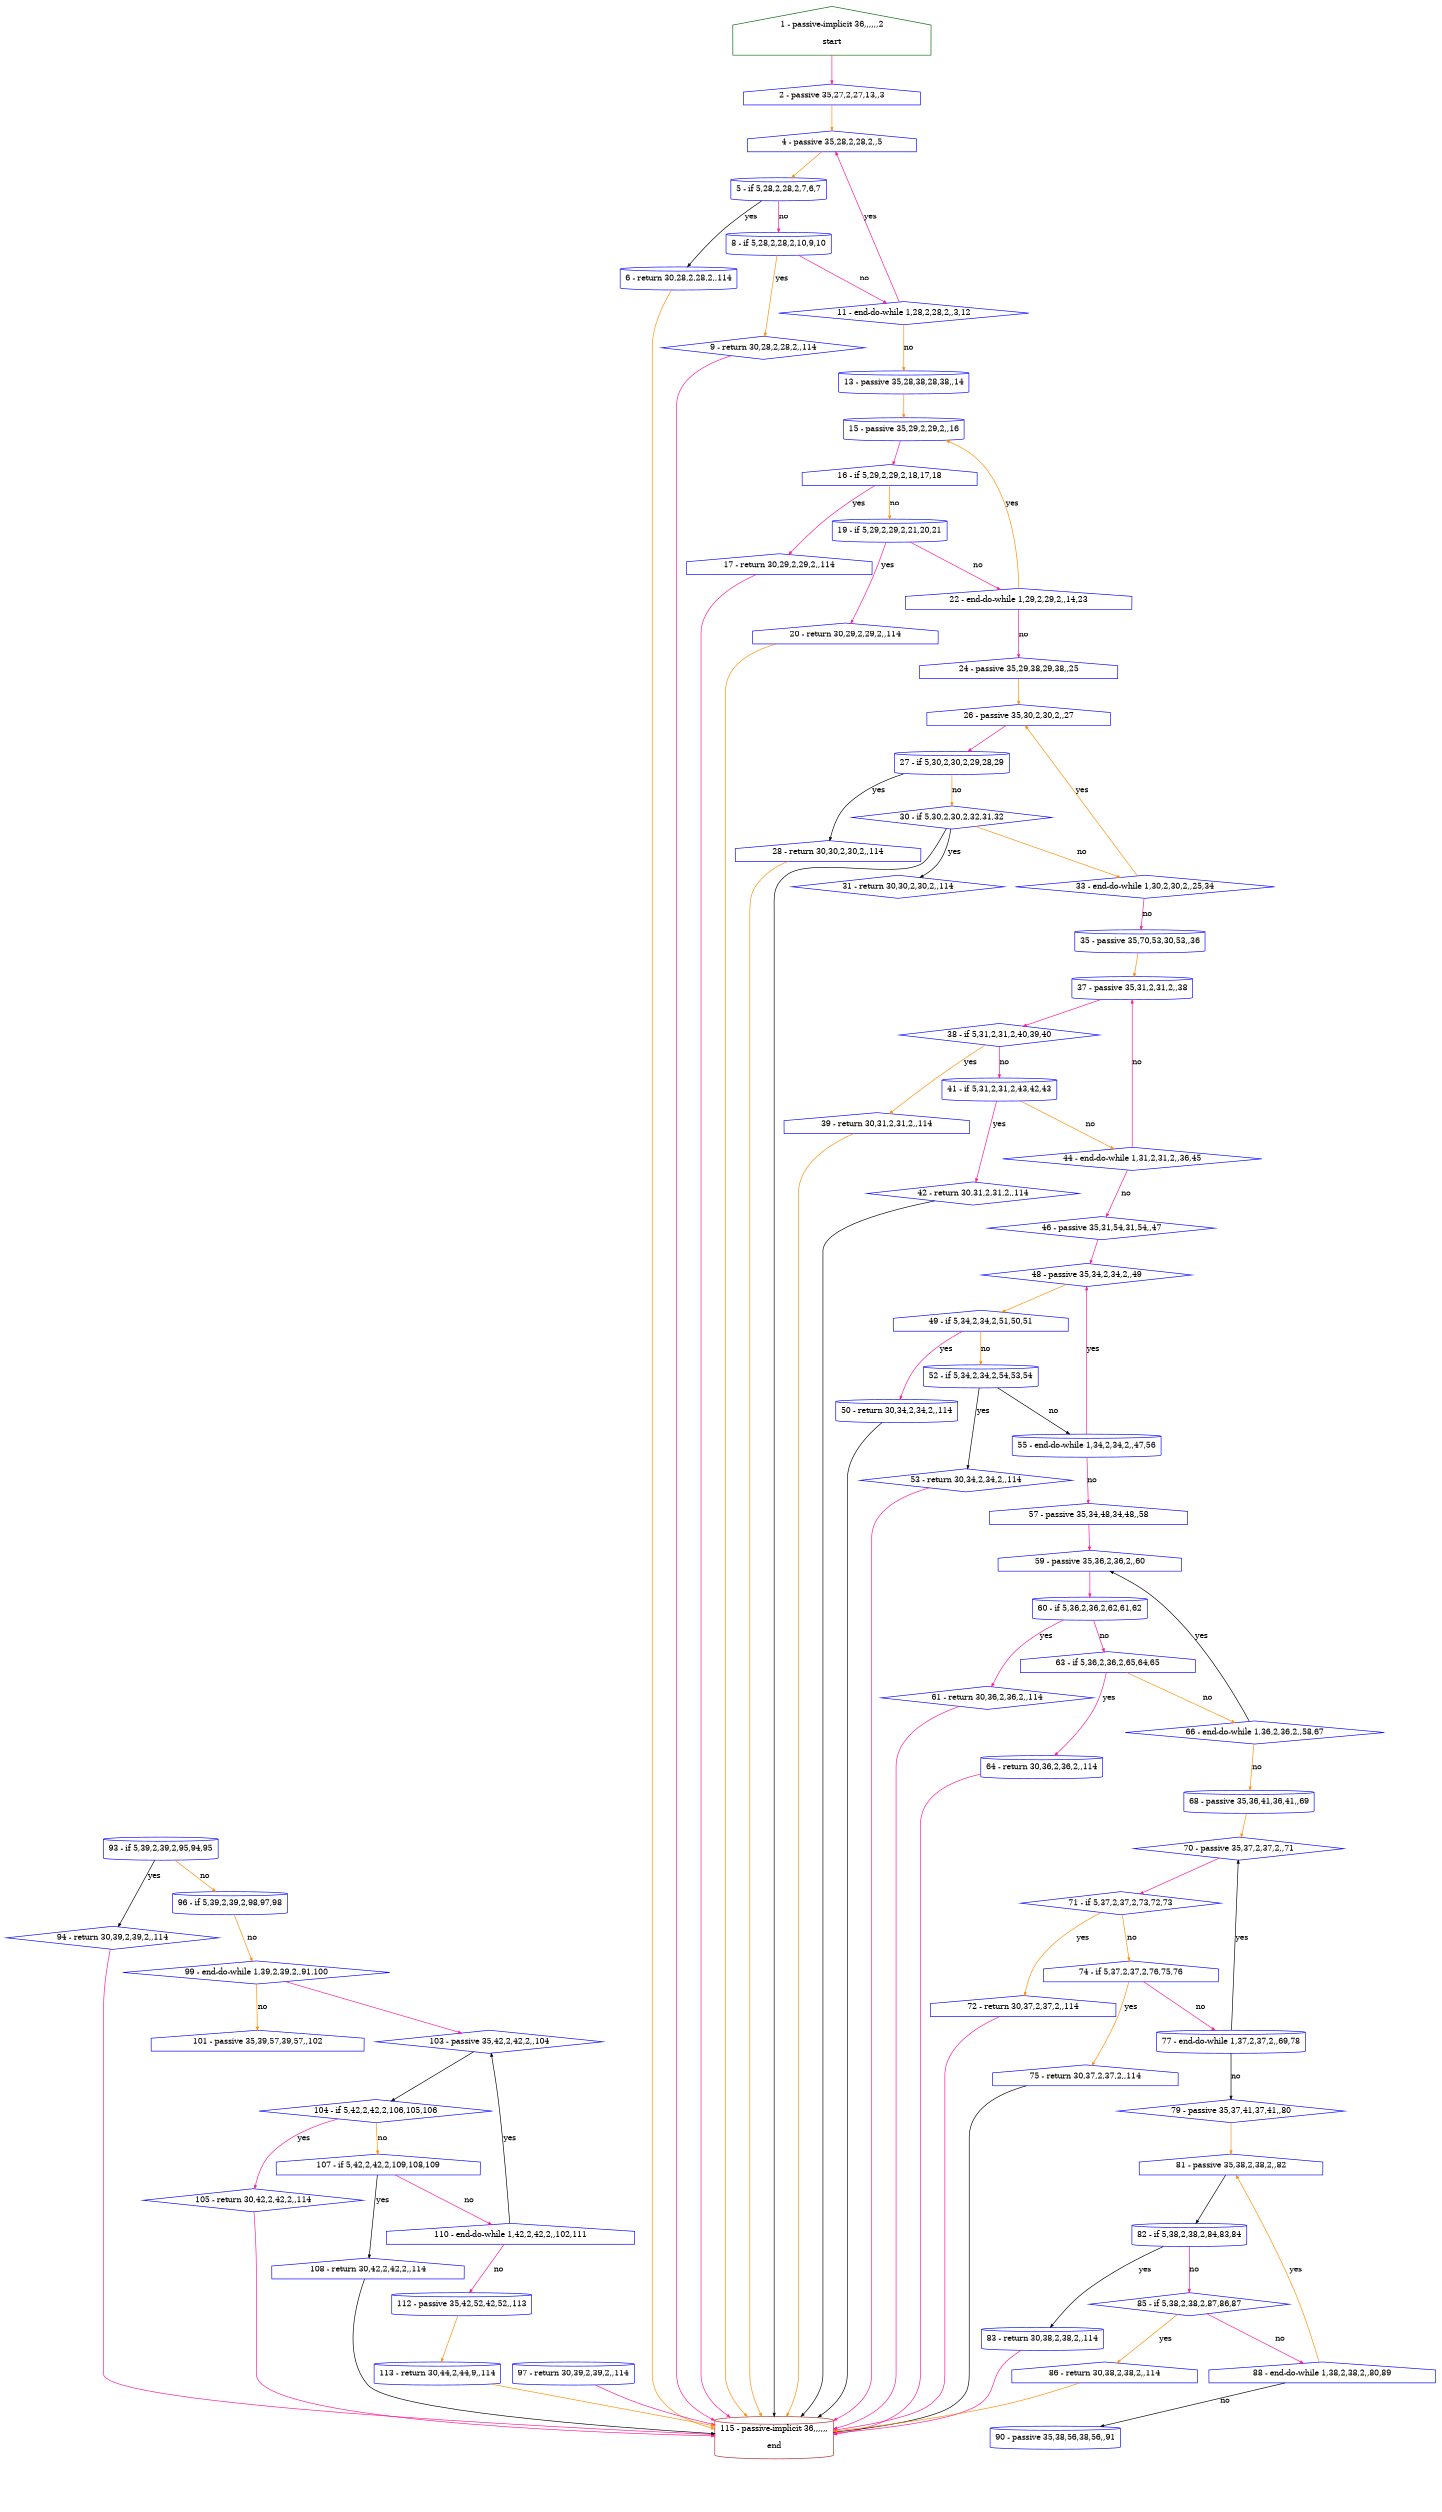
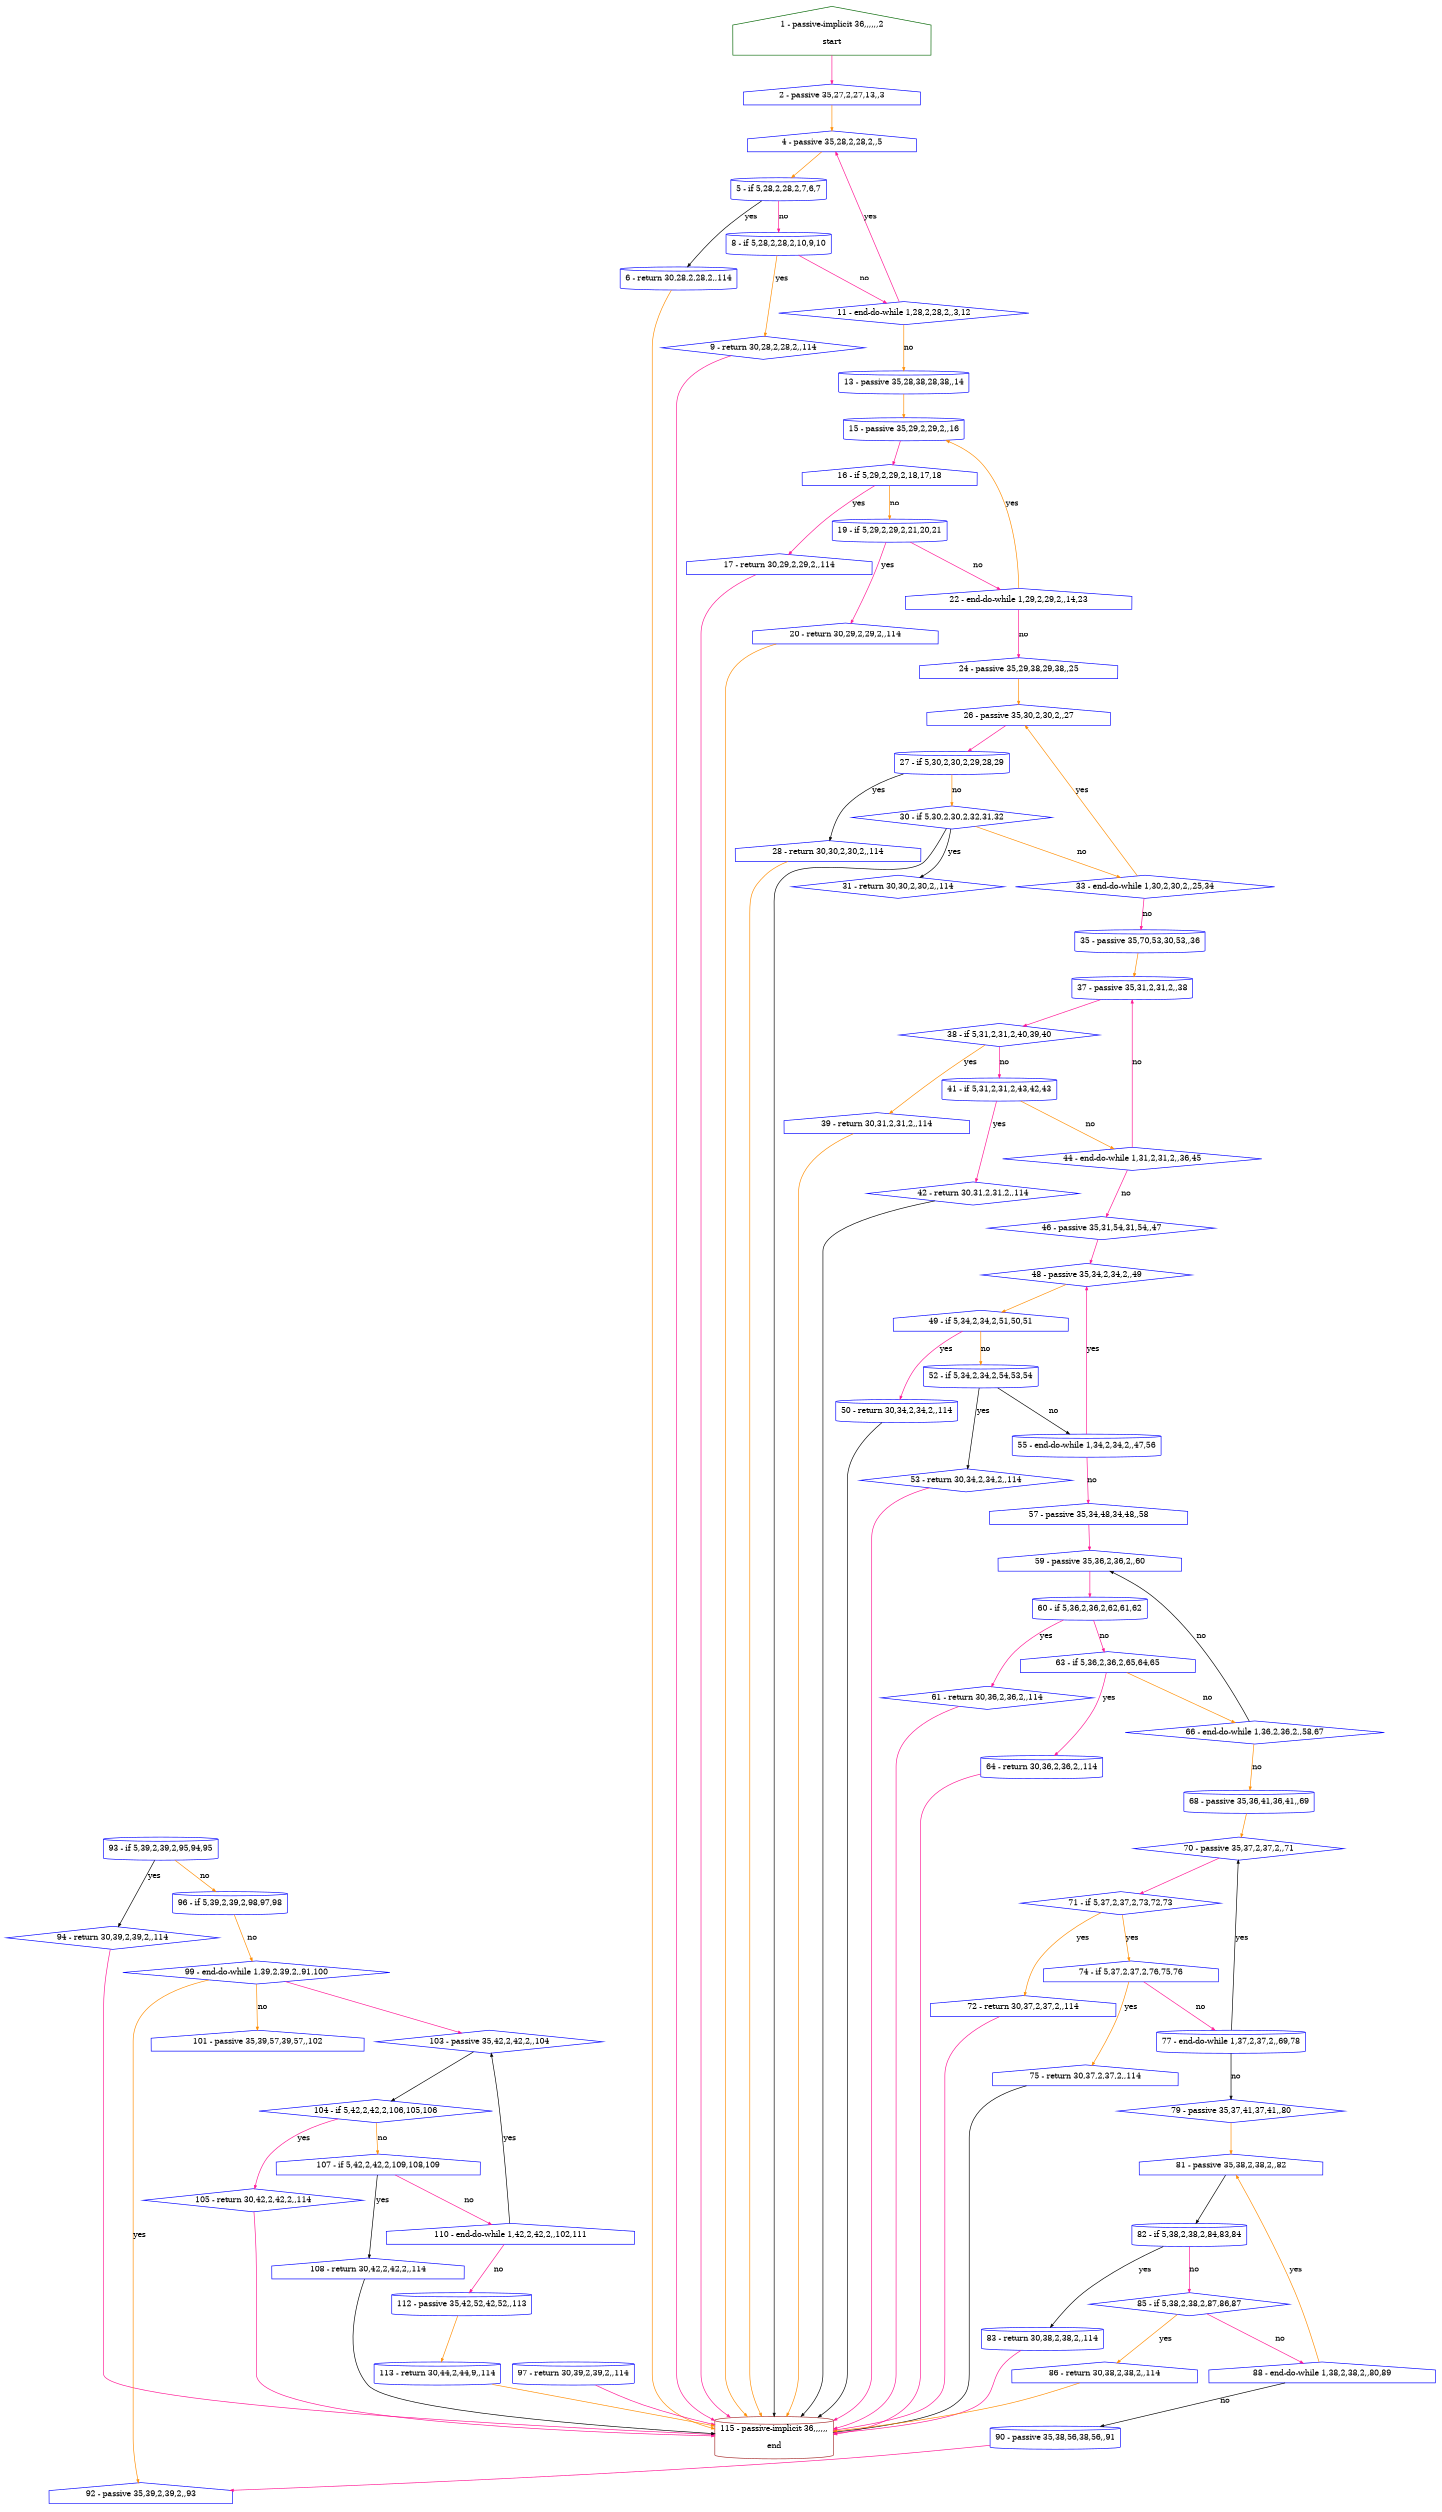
(1202, 1636) -> (1202, 1636)
(1132, 1938) -> (1132, 1938)
none -> (141, 2494)
